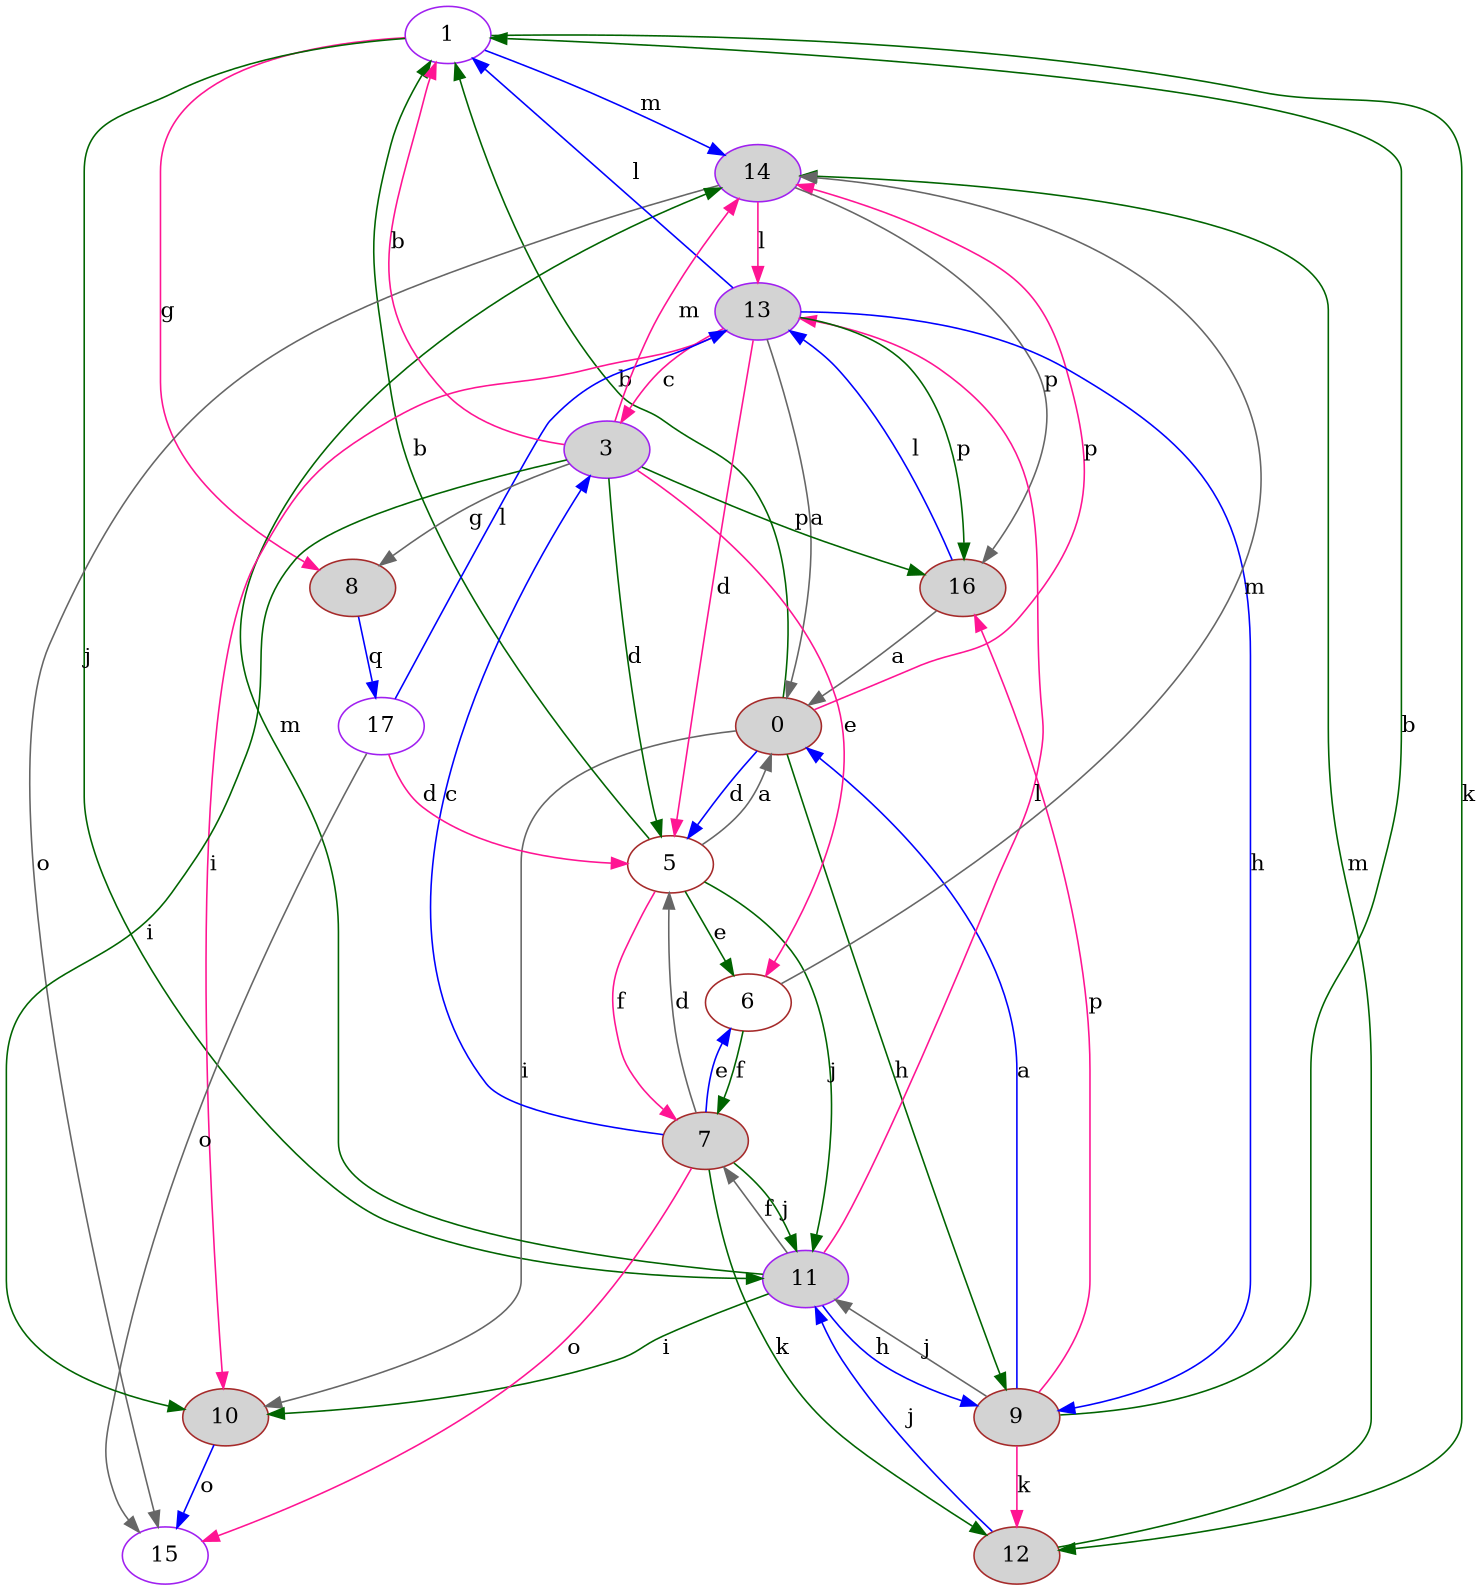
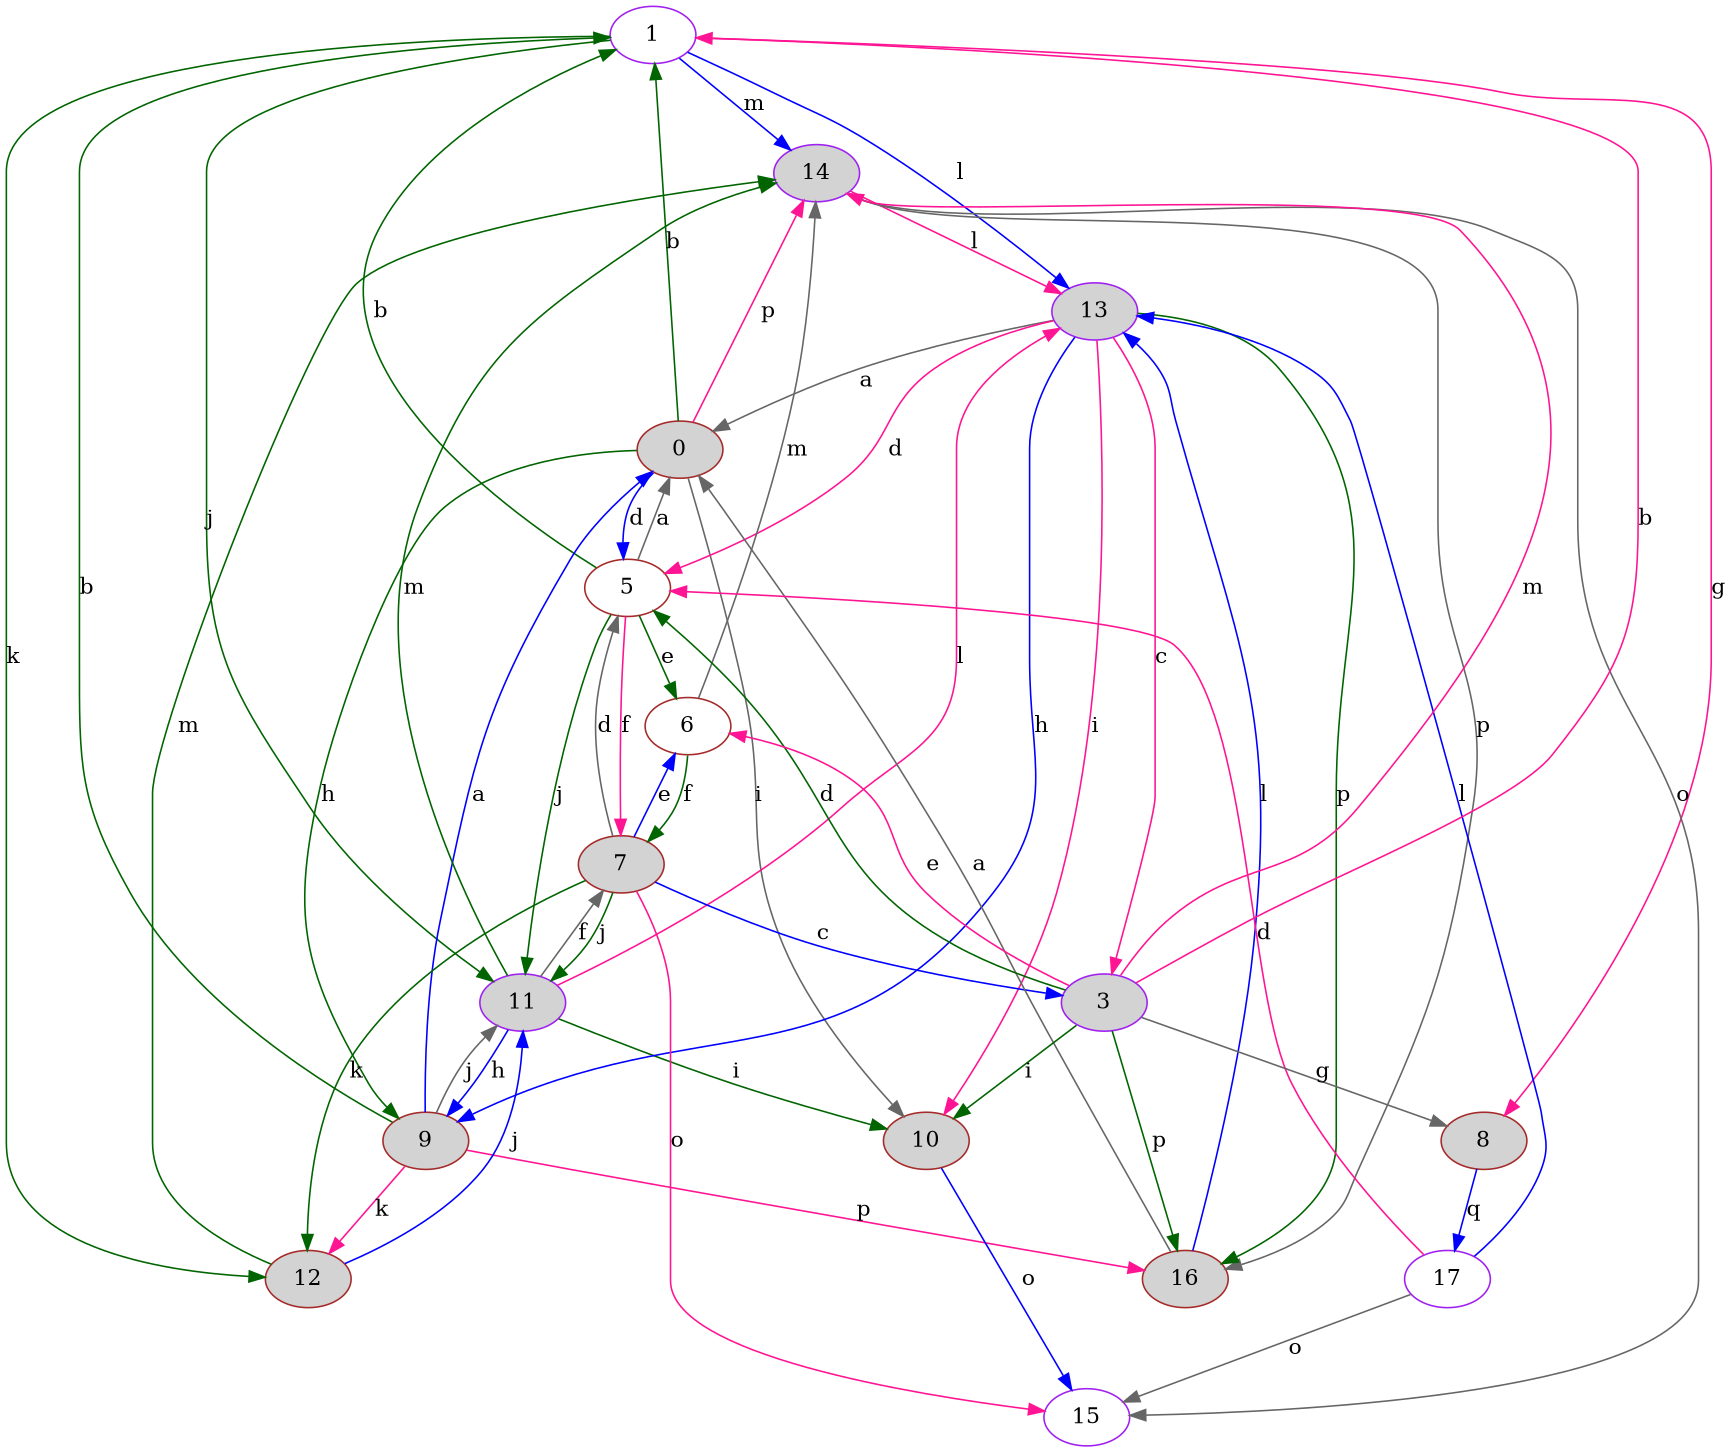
(609, 179) -> (881, 149)
